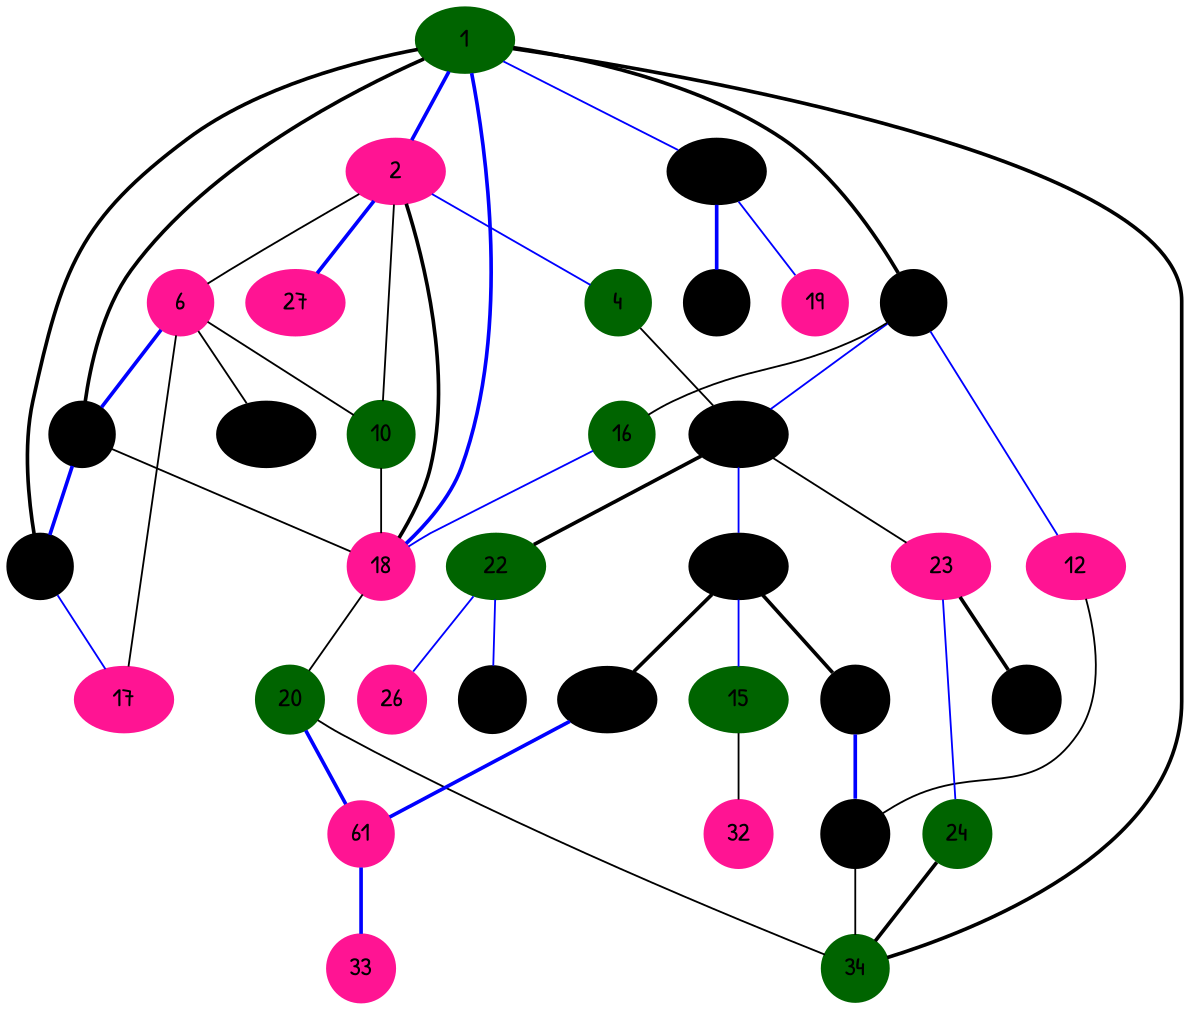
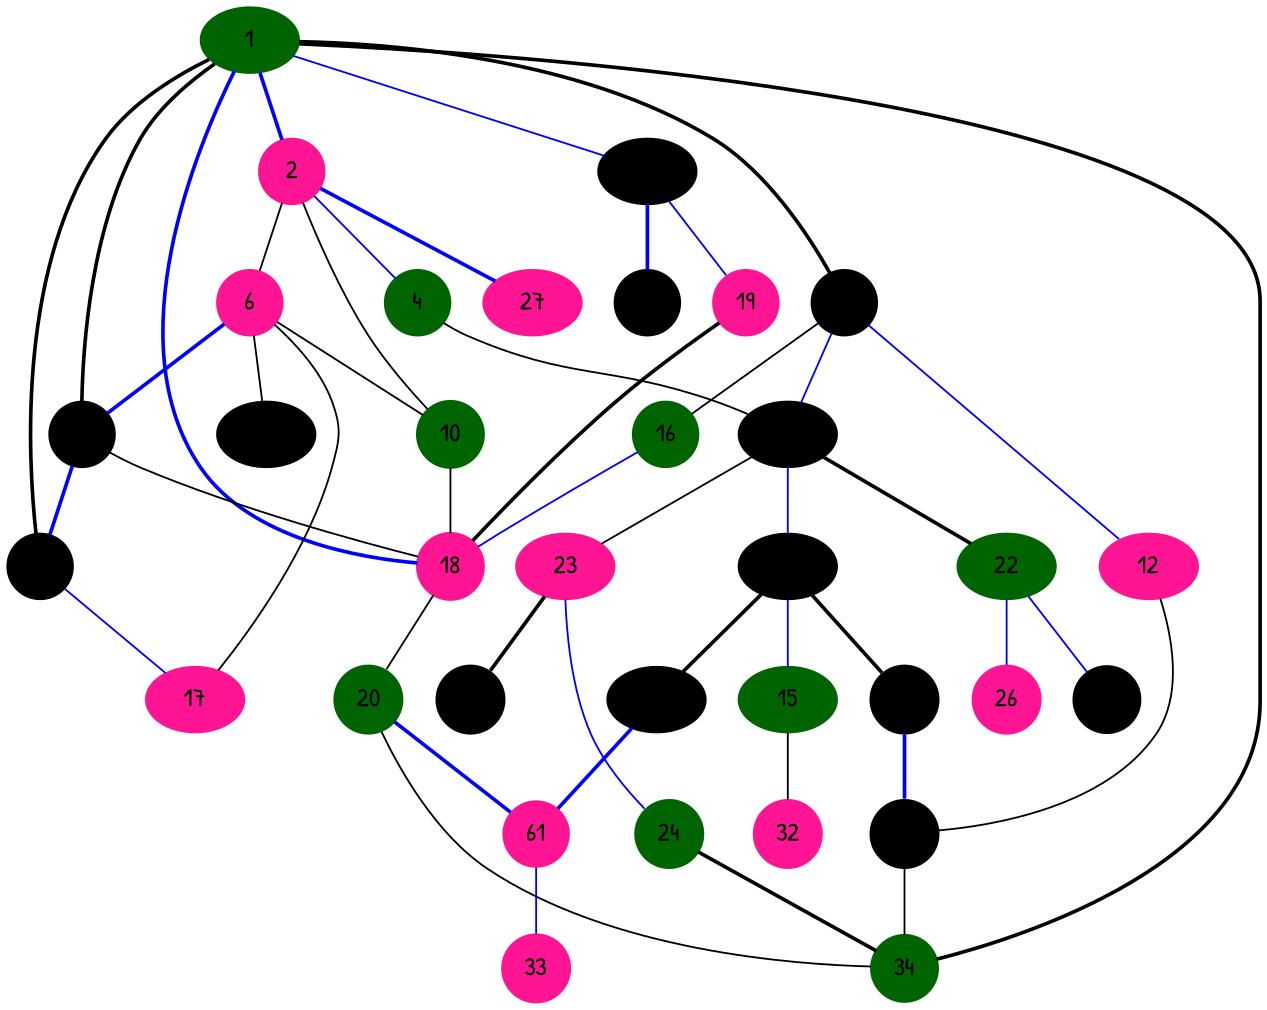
(396, 171) -> (292, 171)
(438, 373) -> (590, 425)
(361, 901) -> (536, 909)
